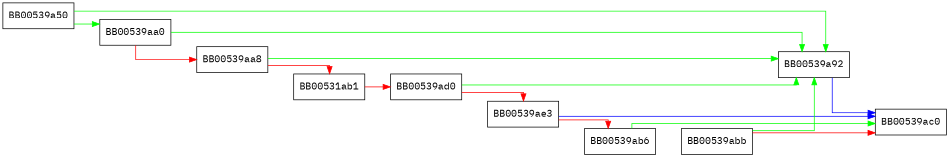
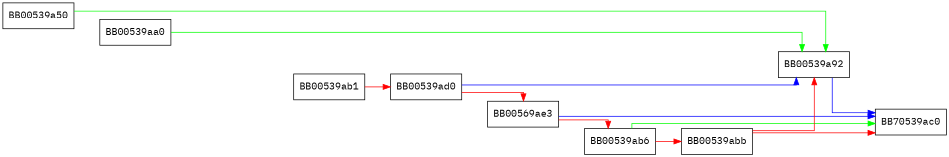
(83, 24) -> none
(232, 60) -> none
(630, 85) -> (630, 85)
(329, 87) -> (329, 87)
(523, 114) -> (523, 114)
(911, 122) -> (911, 122)
(814, 128) -> (814, 128)
none -> (665, 141)
